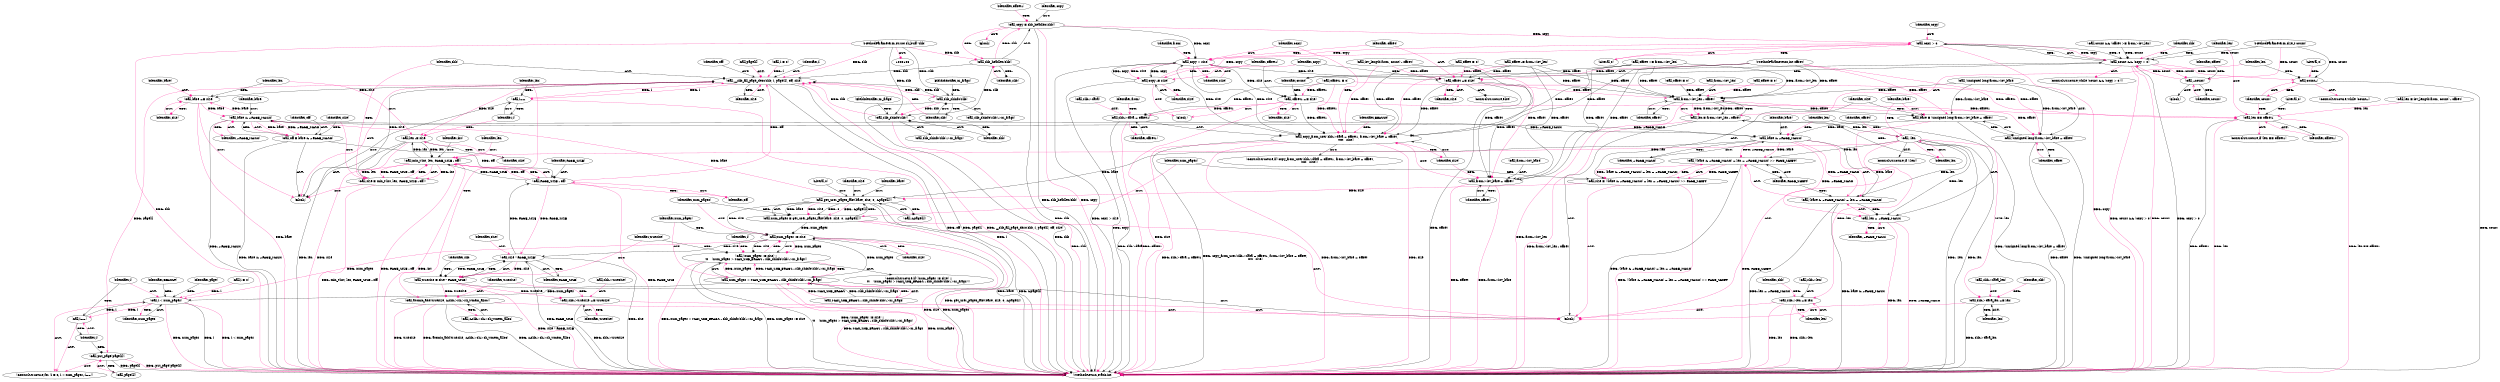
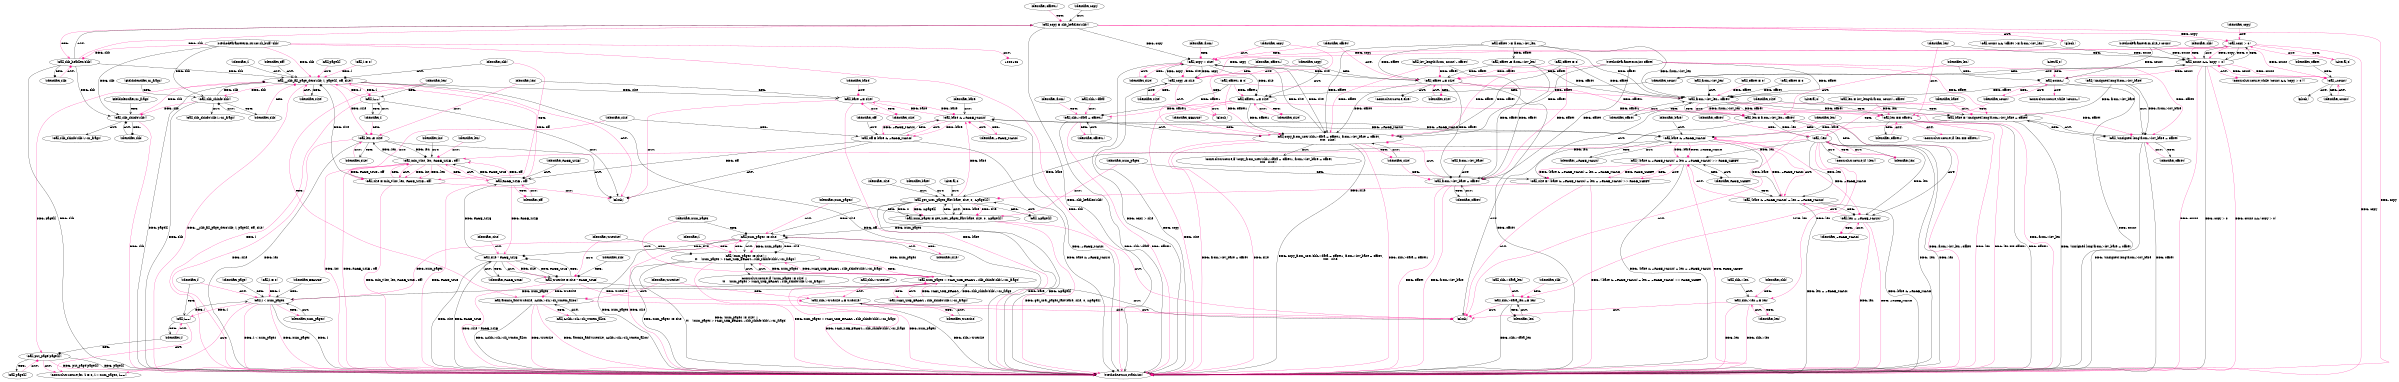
(1797, 85) -> (1565, 89)
(1597, 125) -> (1514, 53)
(656, 252) -> (632, 250)
